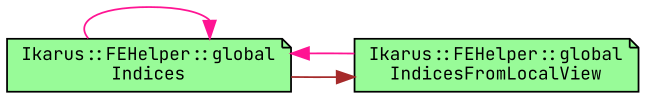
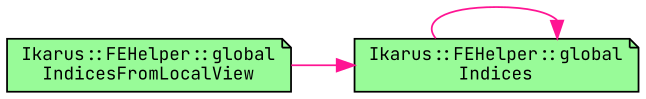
(314, 77) -> none
